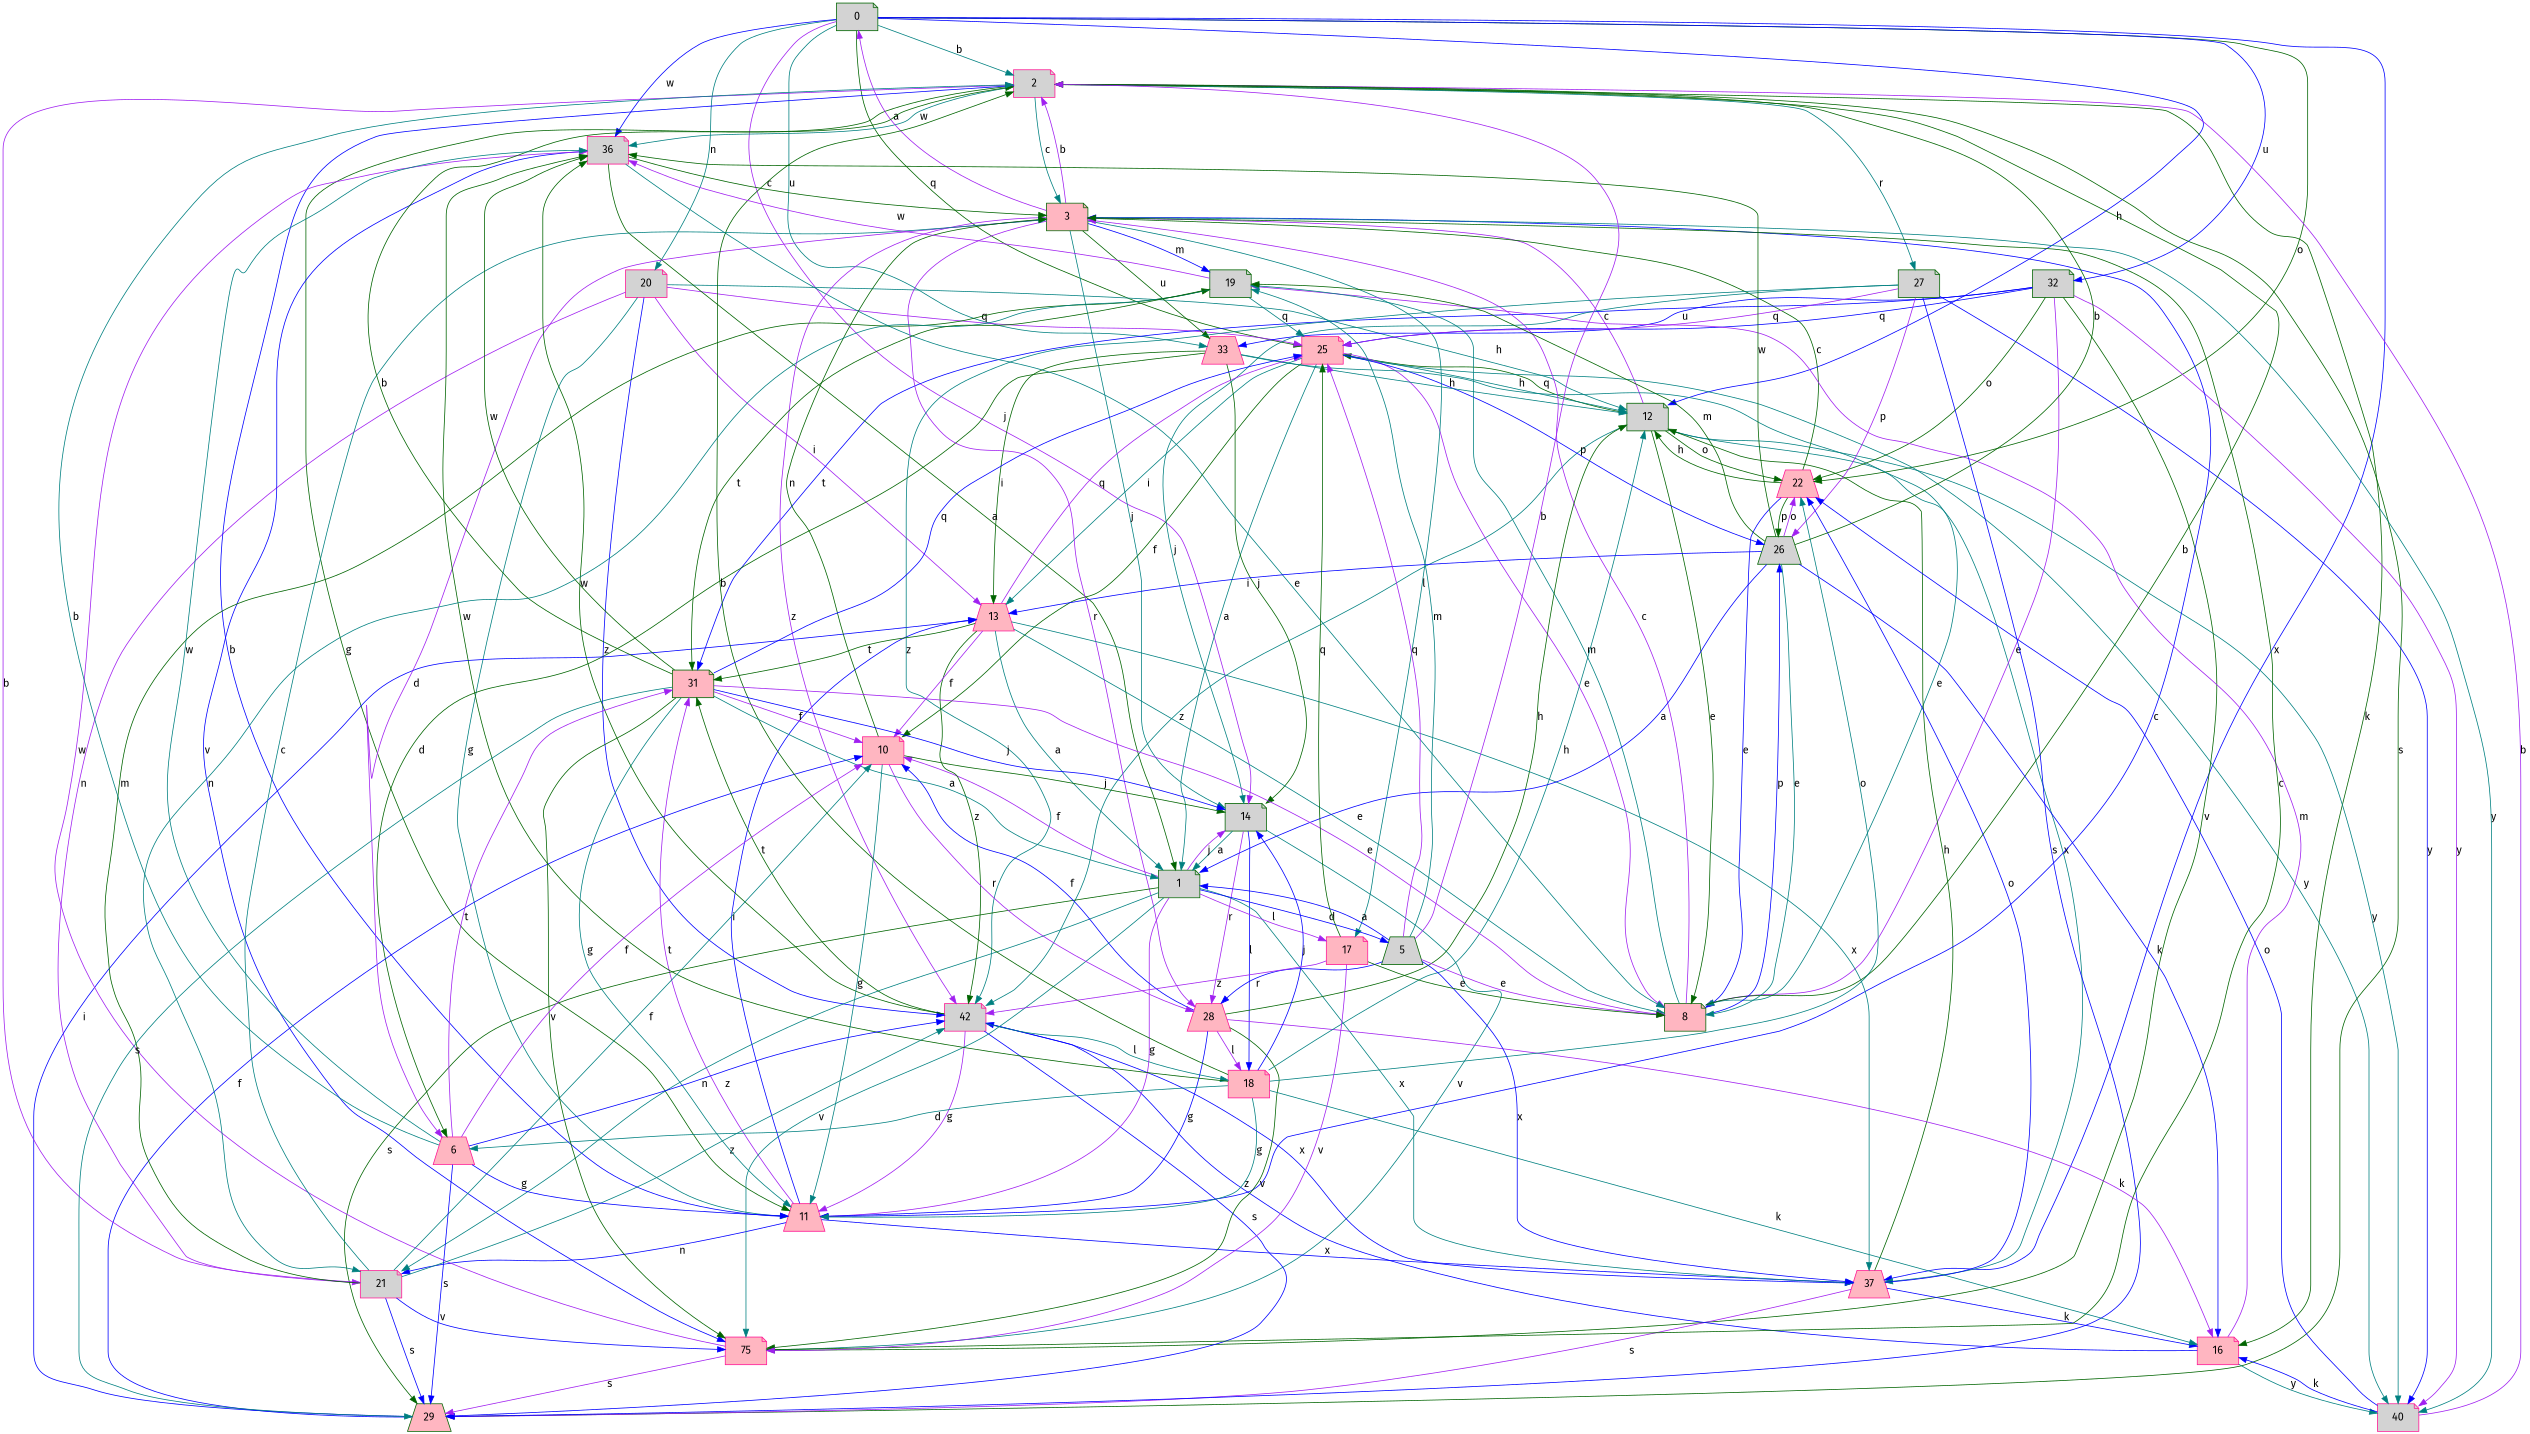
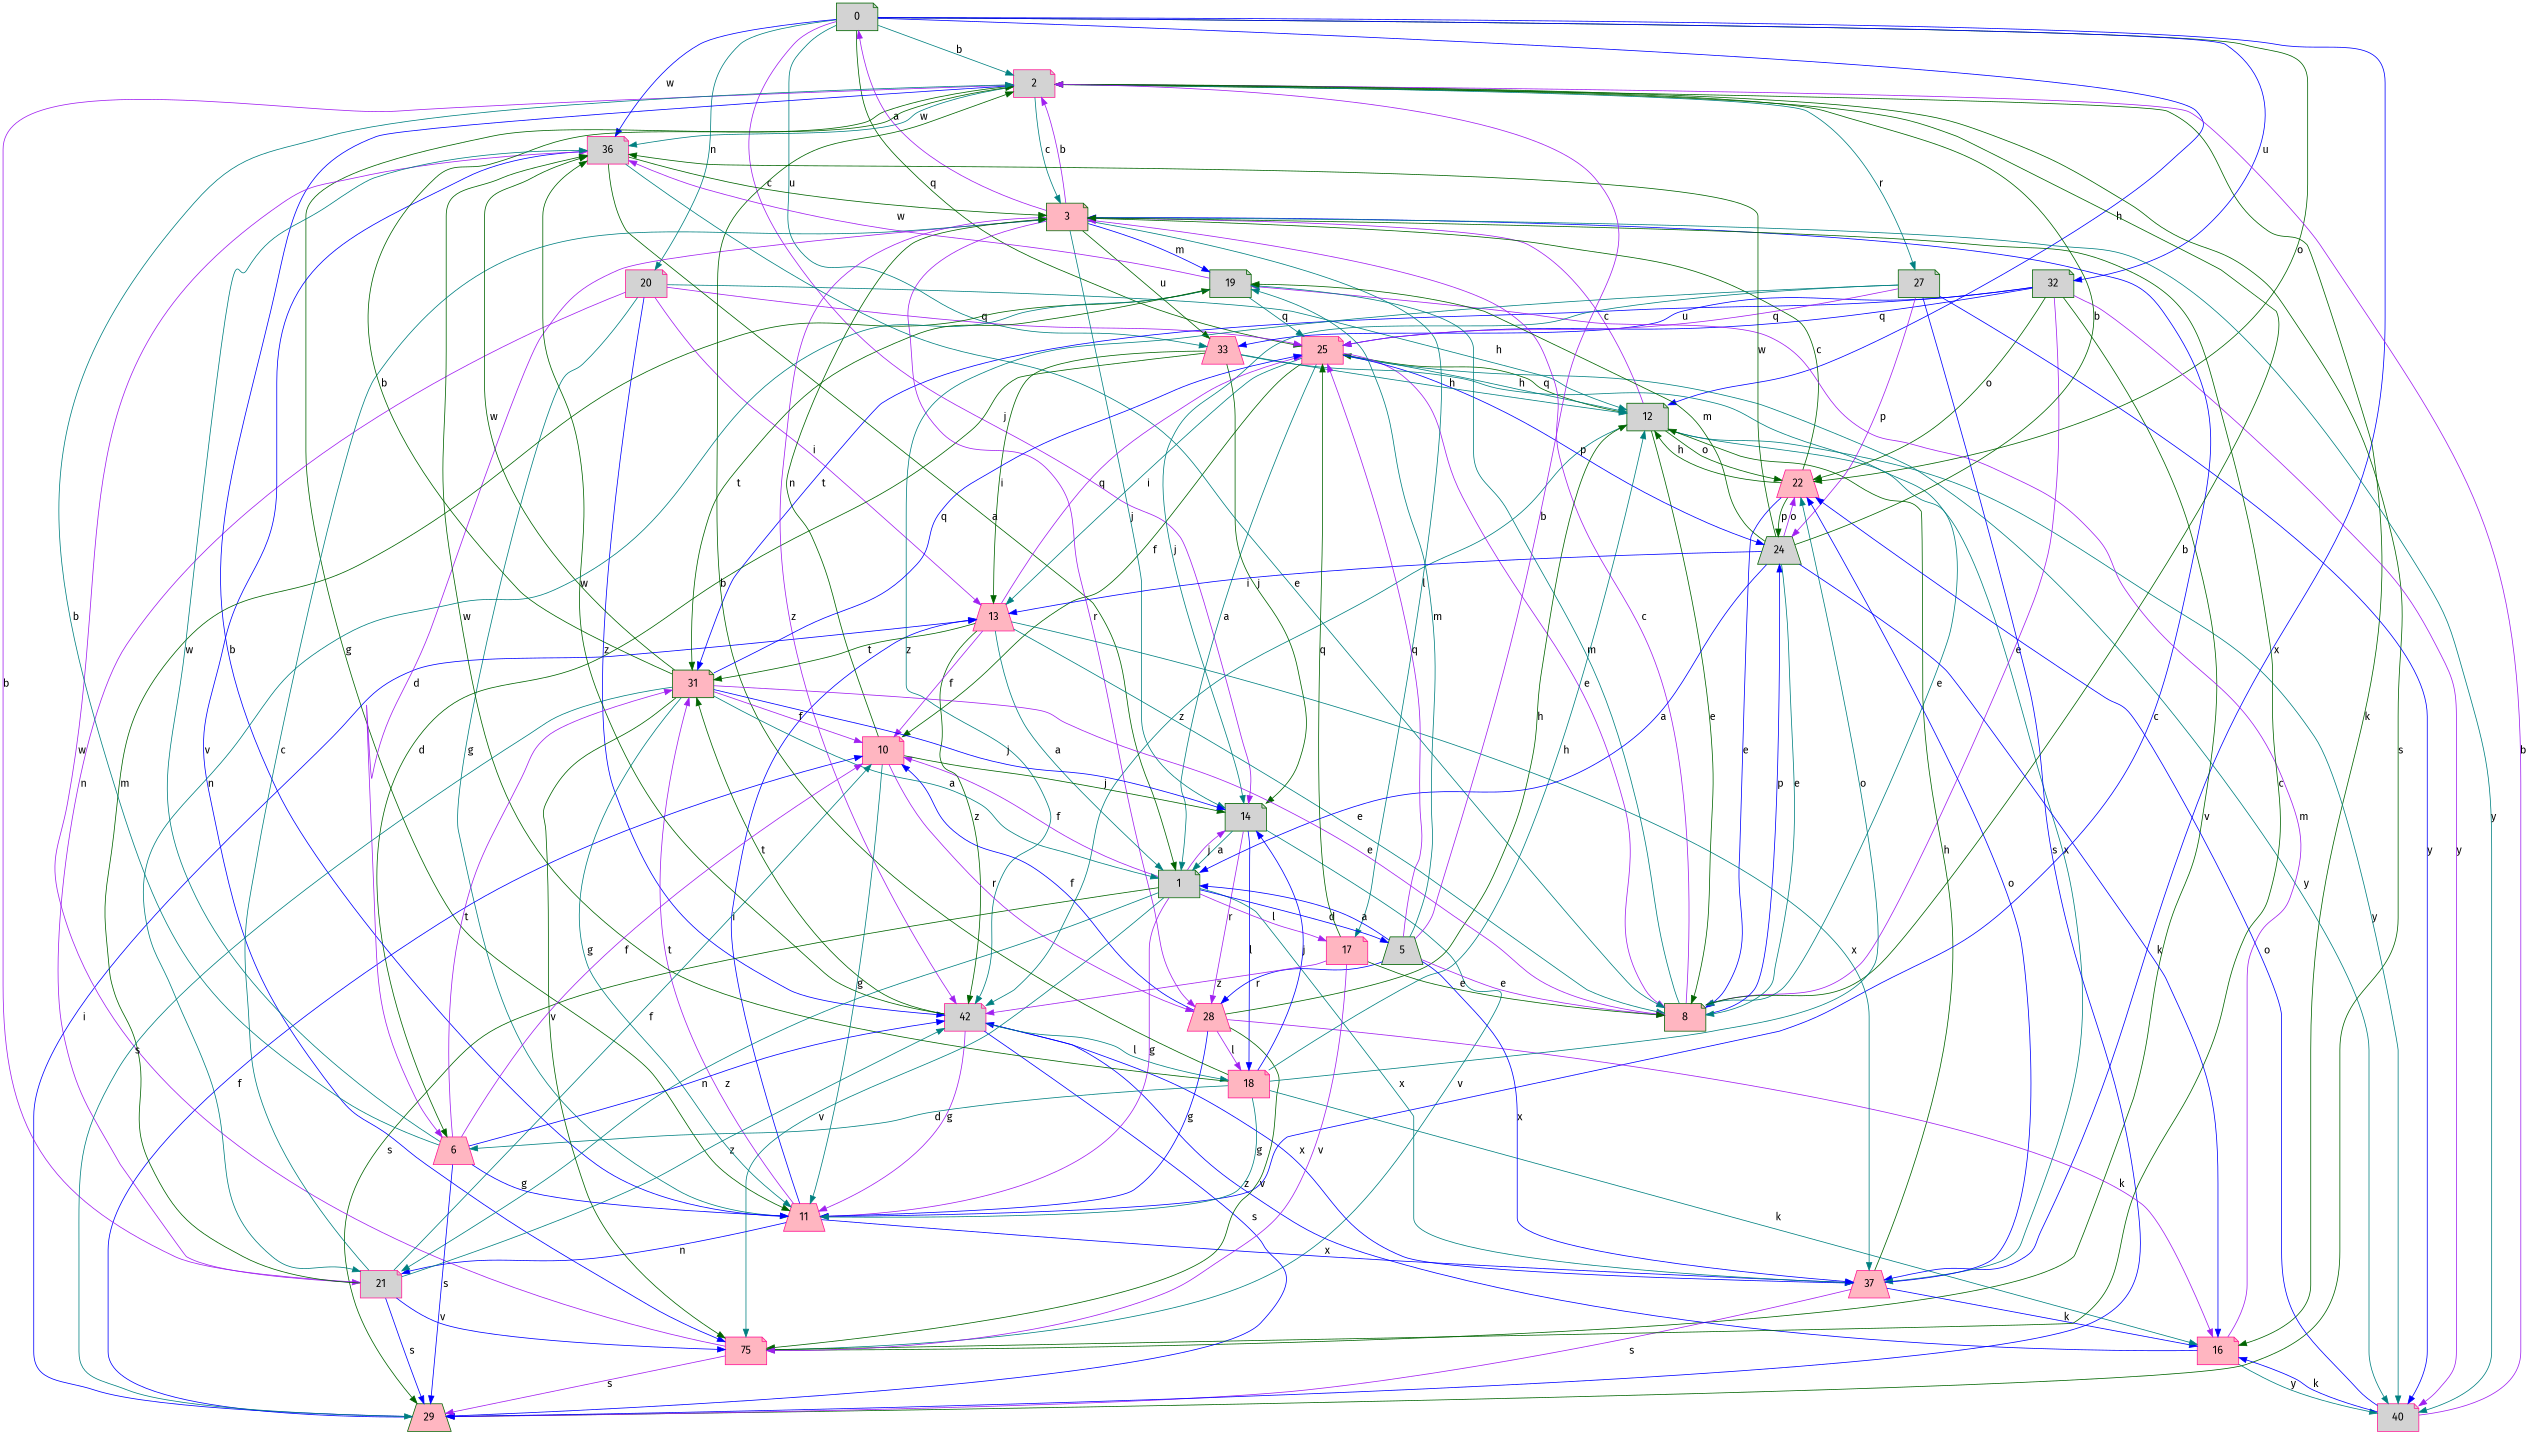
(1779, 550) -> (1779, 550)
